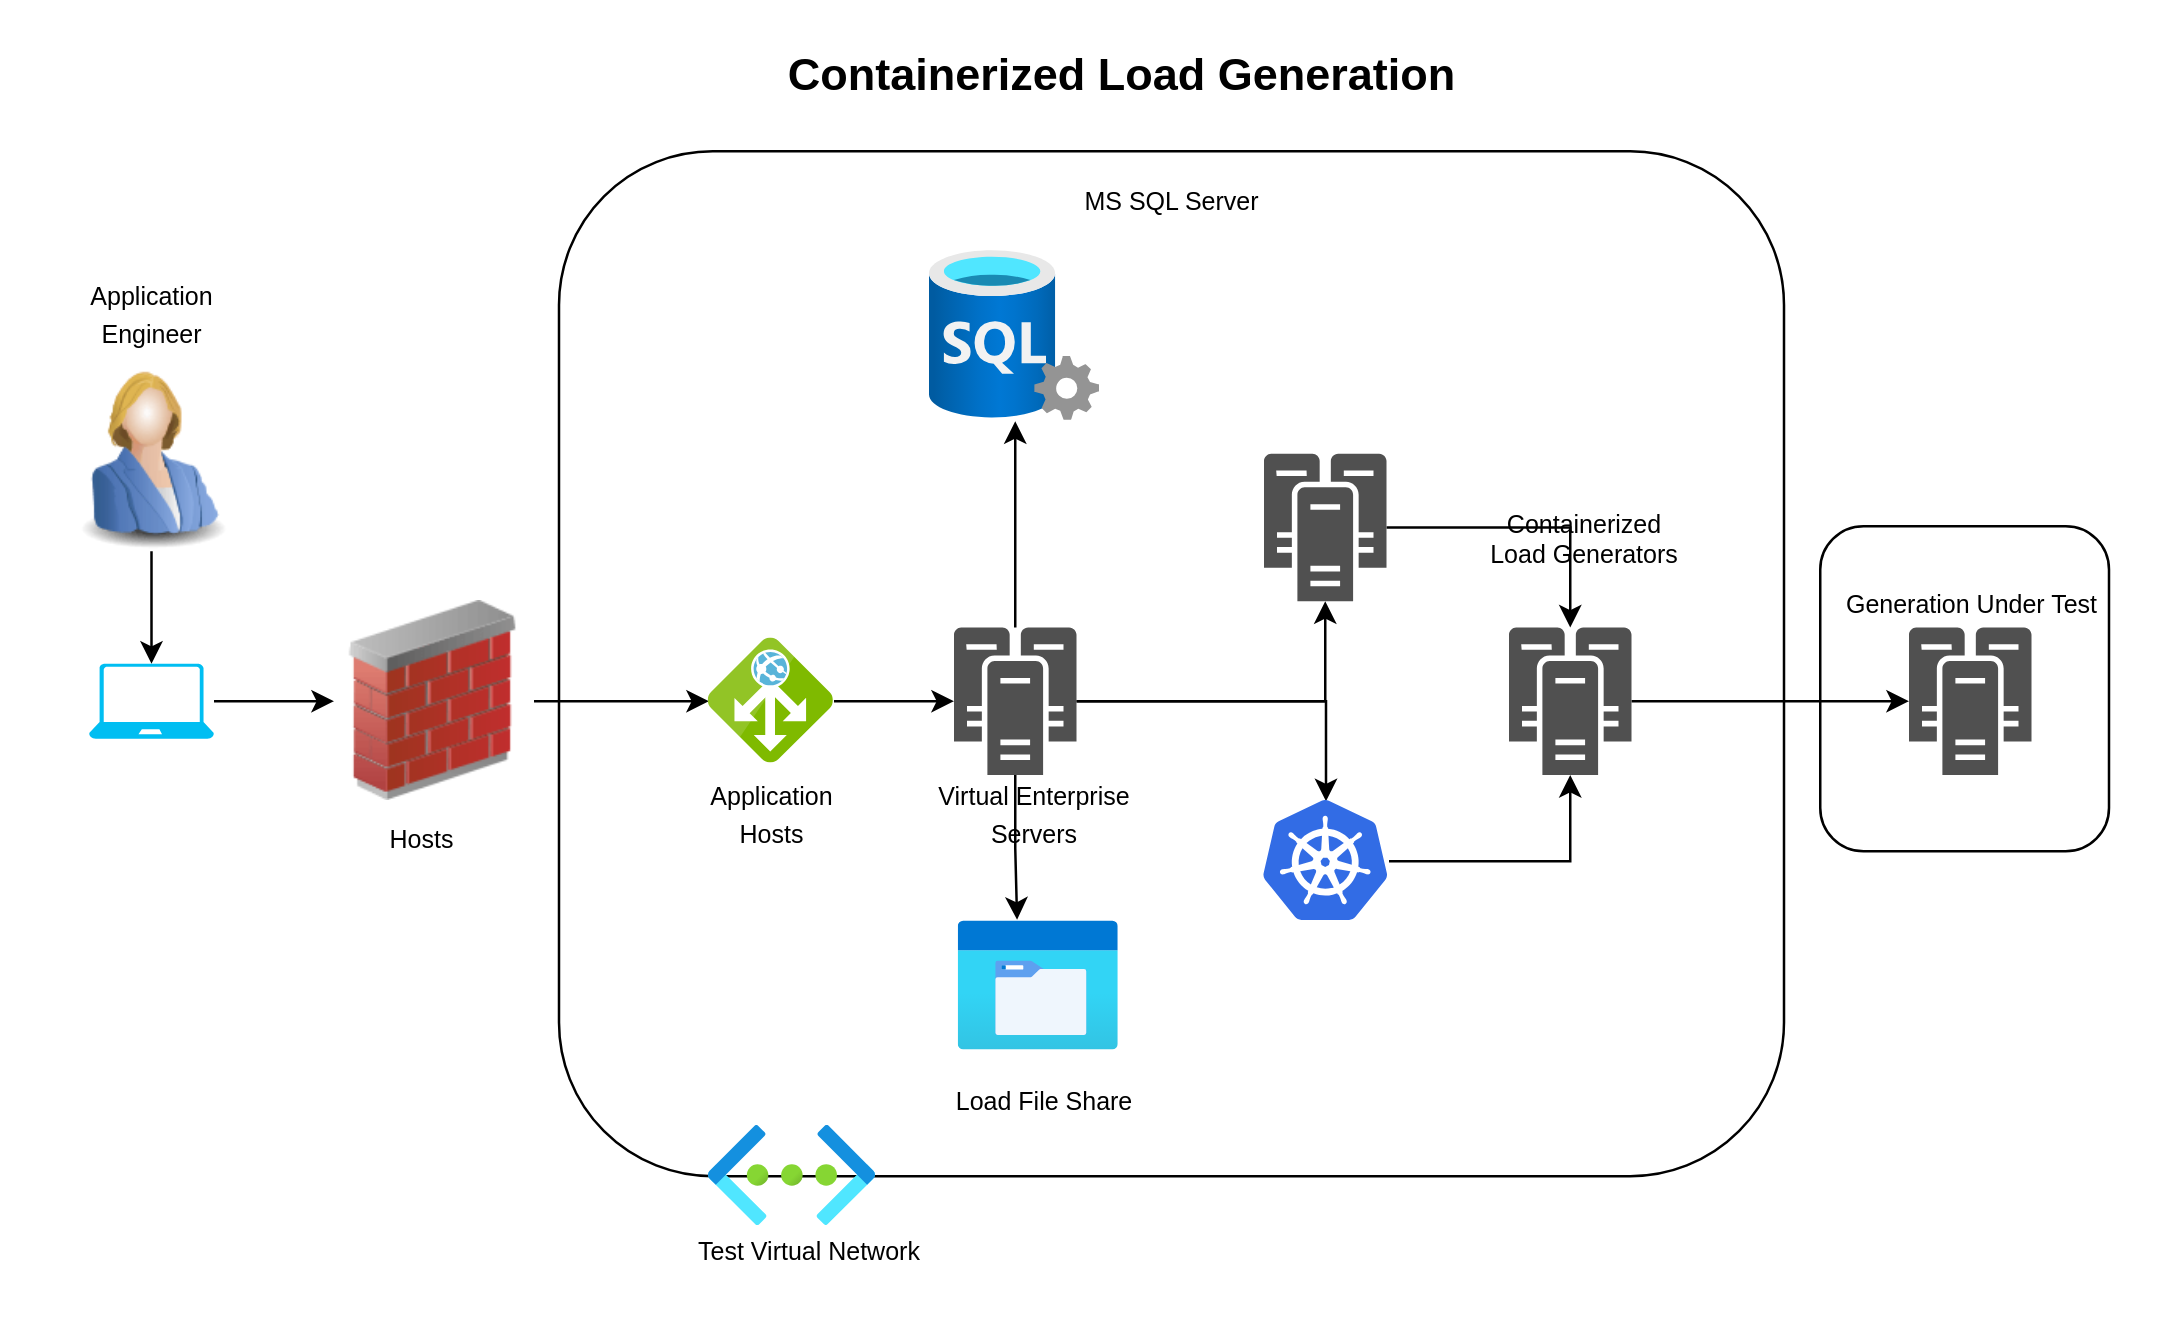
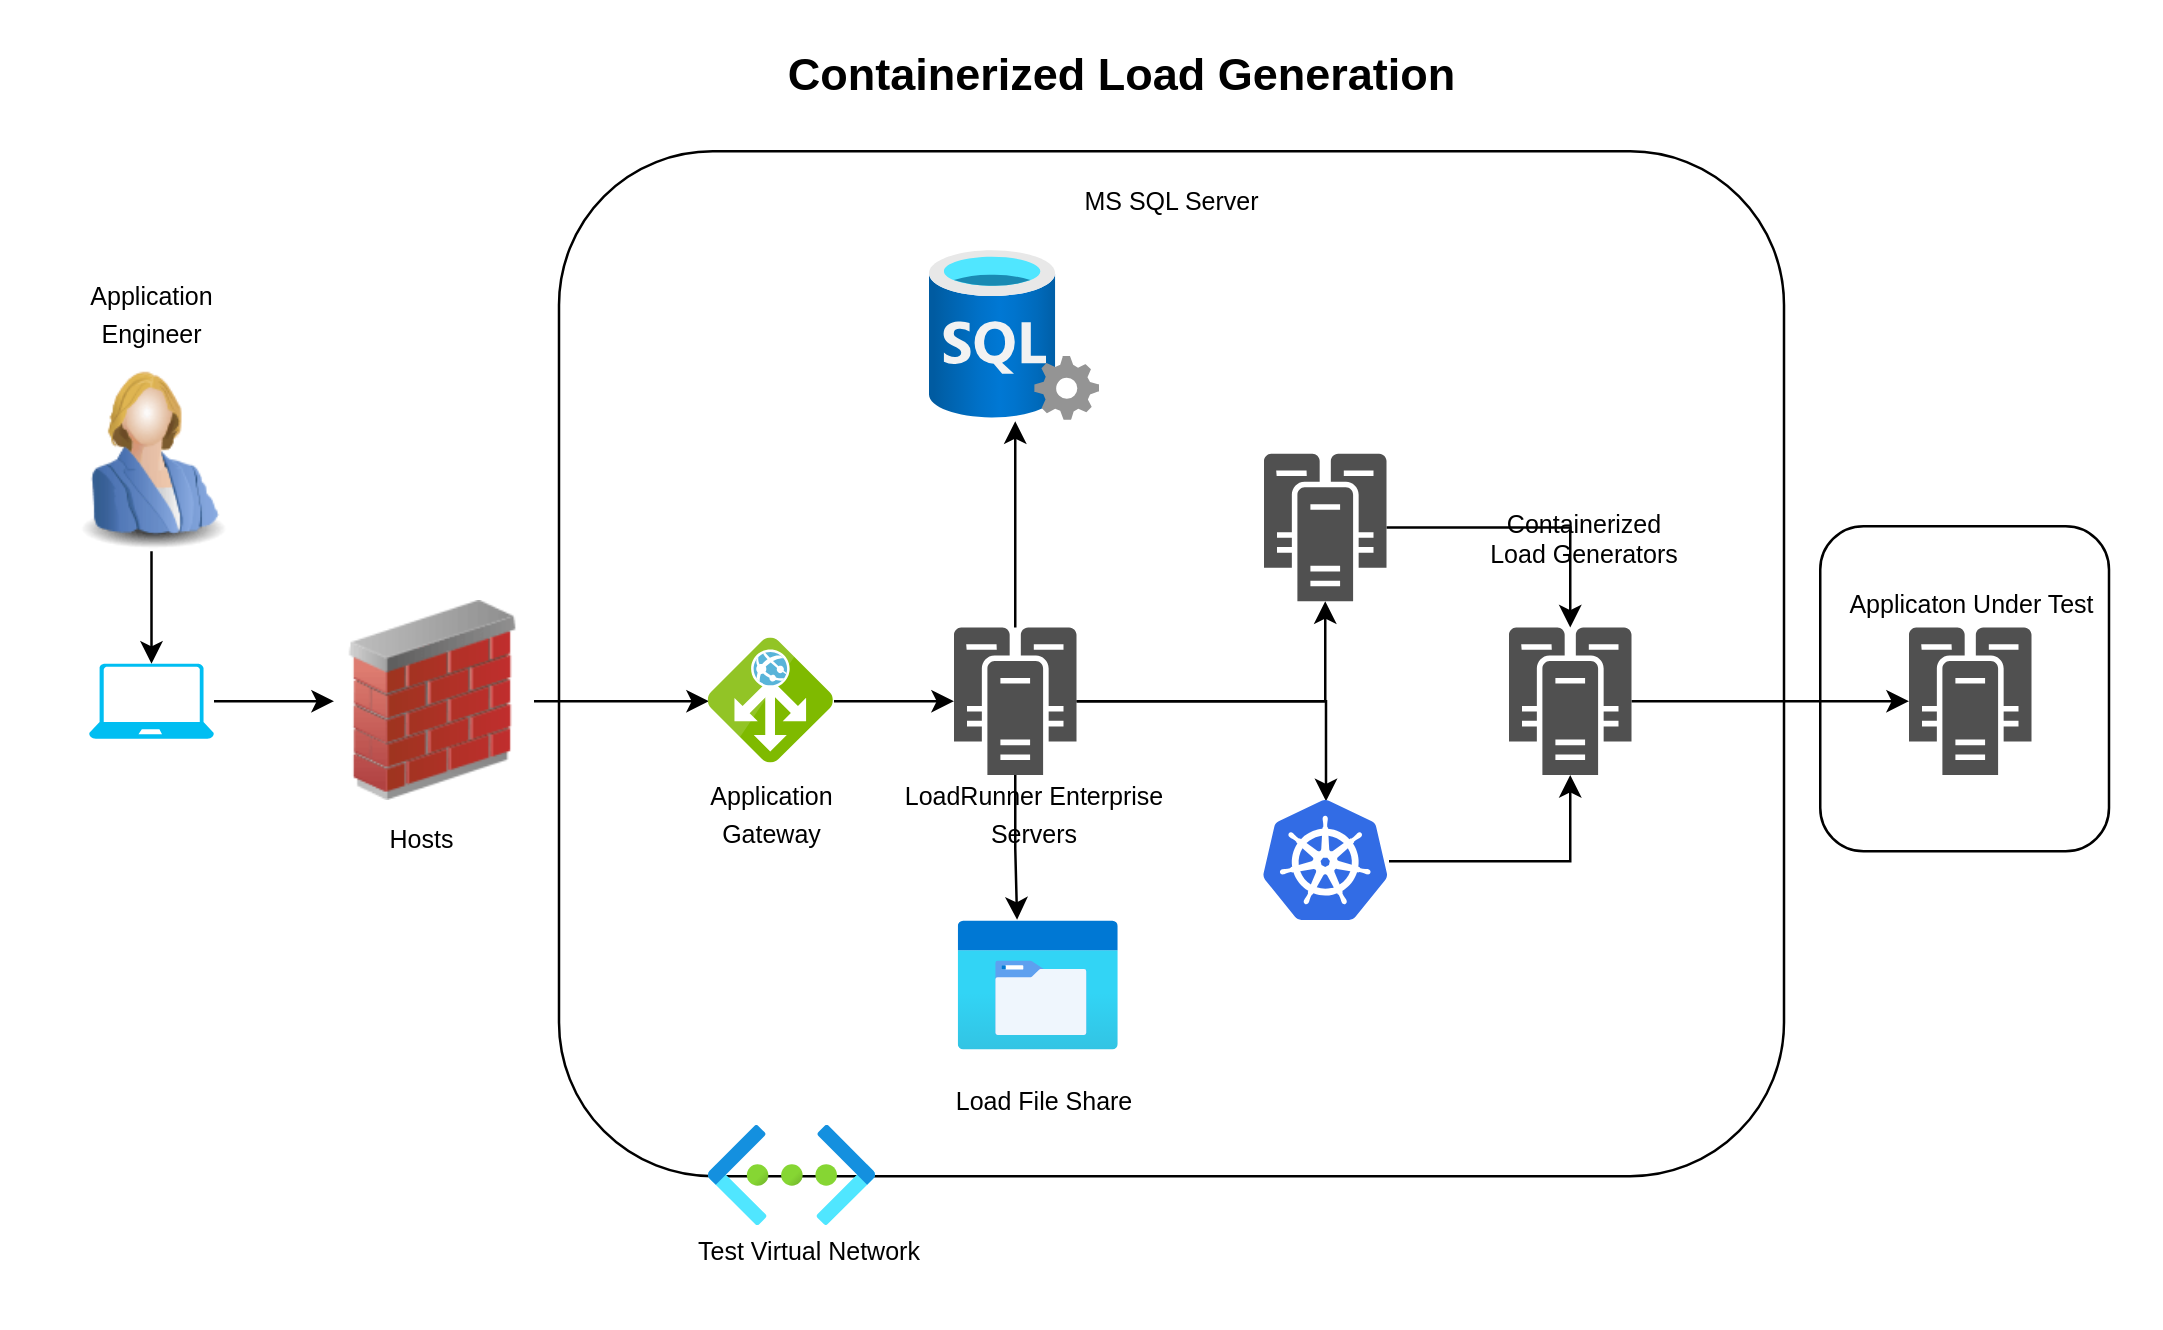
(1973, 604) -> (1973, 604)
(773, 814) -> (773, 814)
(1035, 814) -> (1035, 814)
